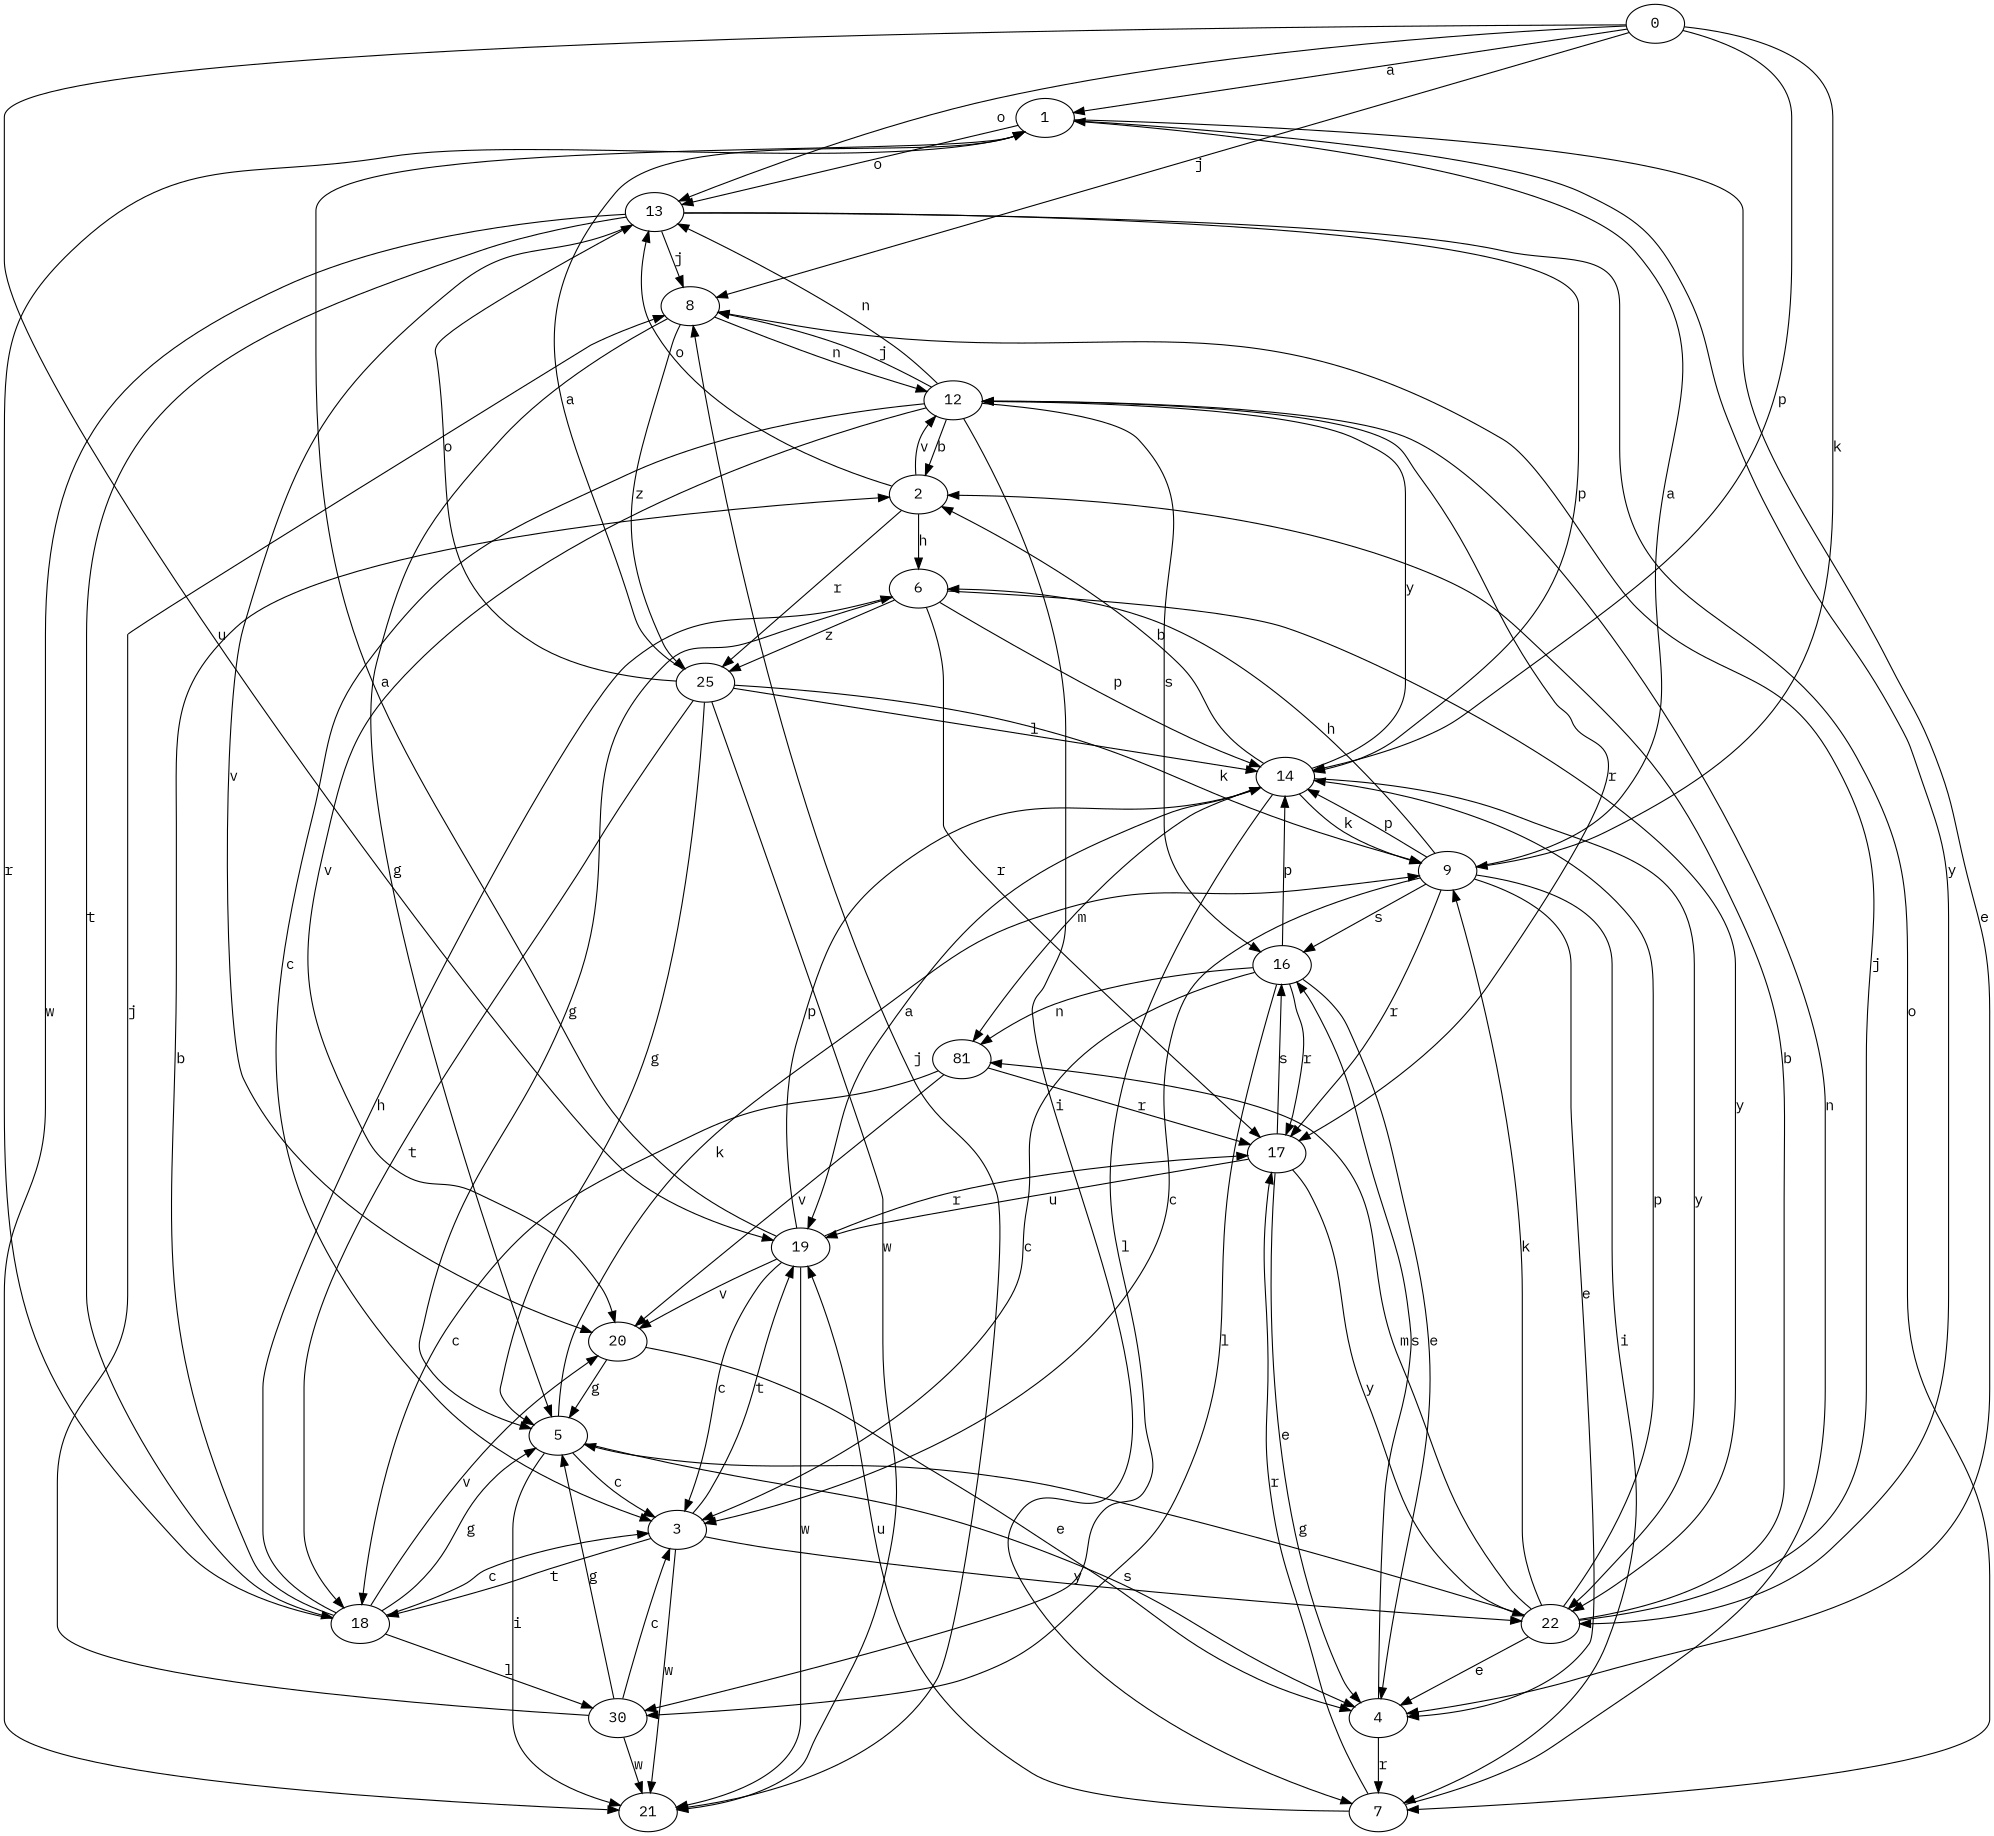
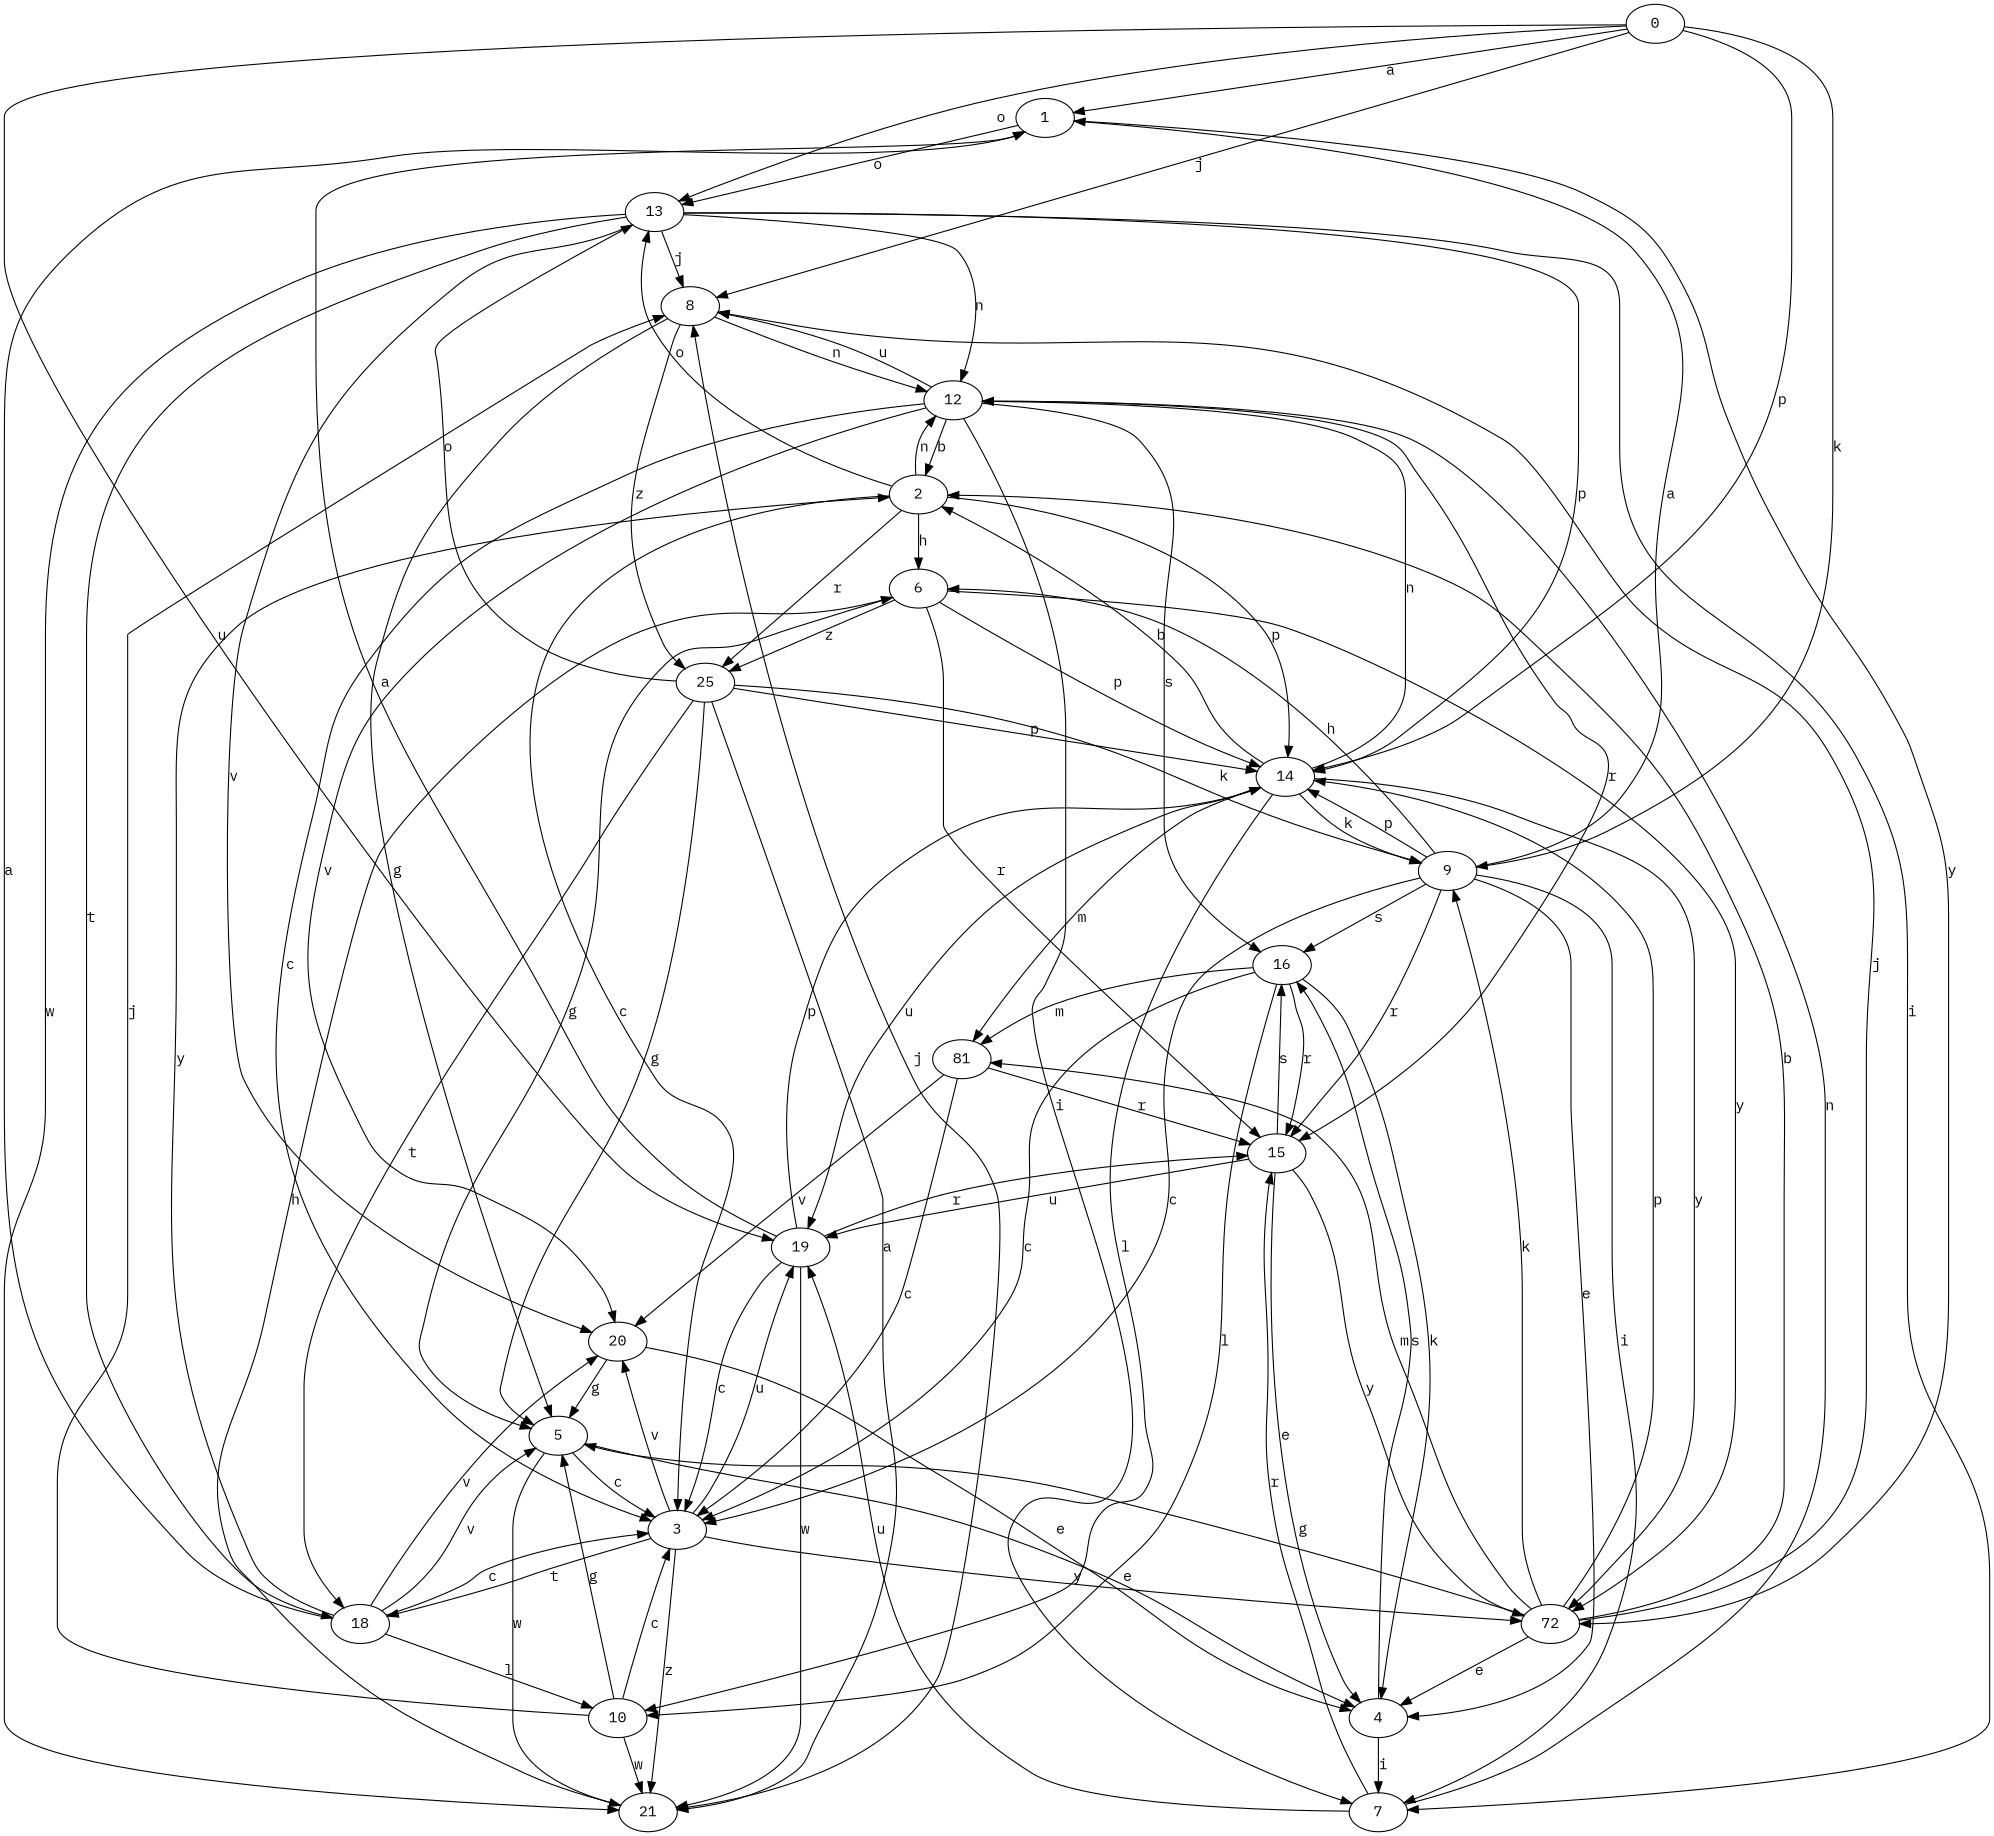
(564, 284) -> none
(818, 298) -> (884, 232)
(883, 353) -> (883, 353)
(925, 447) -> (925, 447)
(1410, 589) -> (1410, 589)
(1035, 730) -> (1035, 730)
(1948, 795) -> none
(9, 871) -> (9, 871)
(1284, 877) -> (1164, 553)
none -> (567, 910)
(889, 1004) -> none
(909, 1012) -> (909, 1012)
(1060, 1012) -> (1060, 1012)
(1912, 1012) -> (1912, 1012)
(407, 1040) -> (302, 1147)
(181, 1059) -> (181, 1059)
(1277, 1153) -> (1277, 1153)
(543, 1219) -> (892, 1314)
(888, 1247) -> (888, 1247)
(712, 1290) -> (646, 1442)
(1434, 1342) -> (1434, 1342)
(760, 1389) -> (760, 1389)
(471, 1530) -> (471, 1530)
(1128, 1577) -> (1128, 1577)
(518, 1624) -> (518, 1624)
(1550, 1624) -> (1550, 1624)
(669, 1671) -> (669, 1671)
(618, 1718) -> (618, 1718)
(1383, 1765) -> (1383, 1765)
